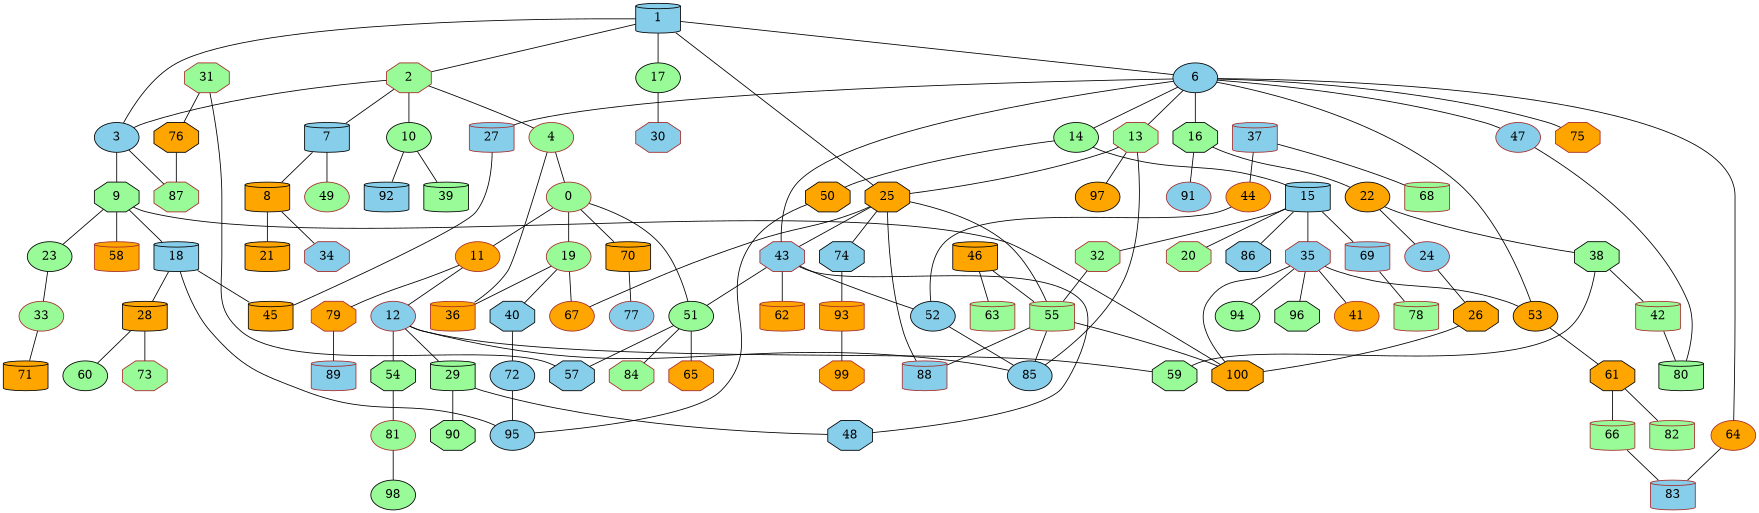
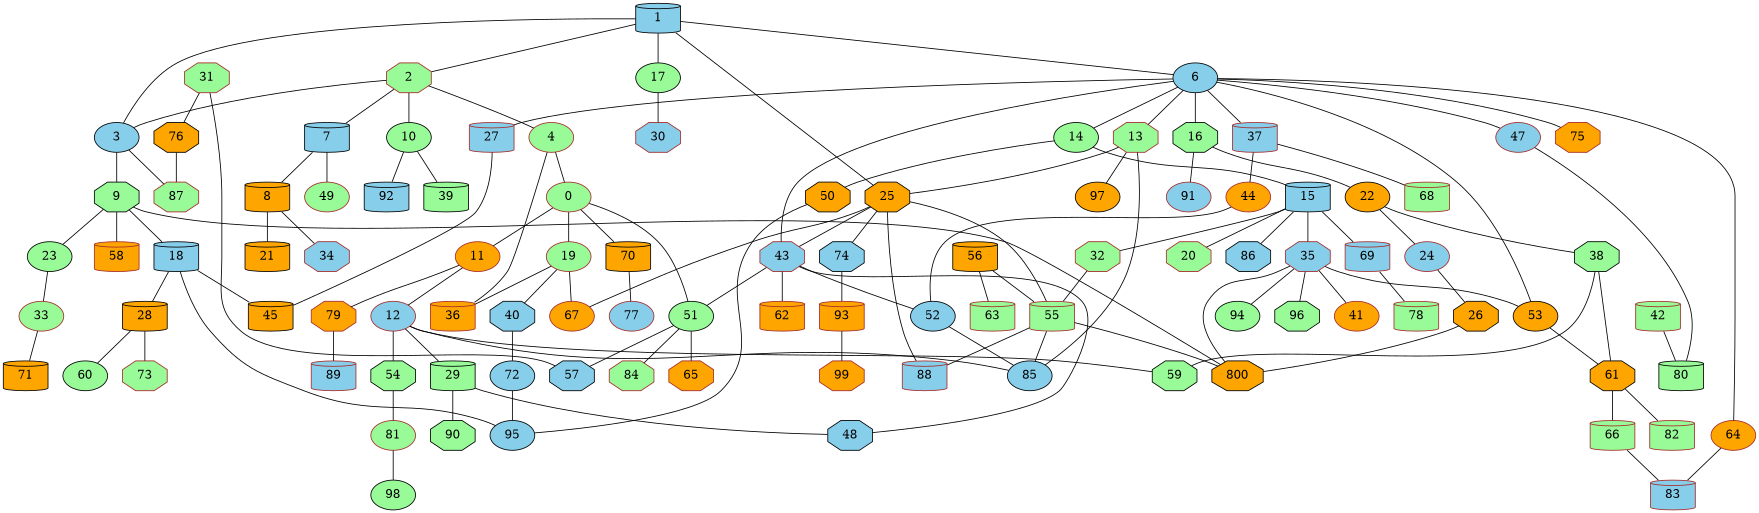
none -> (1224, 107)
(975, 257) -> (975, 257)
(1626, 285) -> (1605, 316)
(1238, 376) -> (1238, 376)
